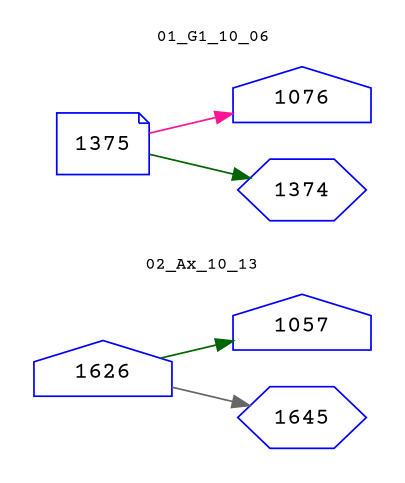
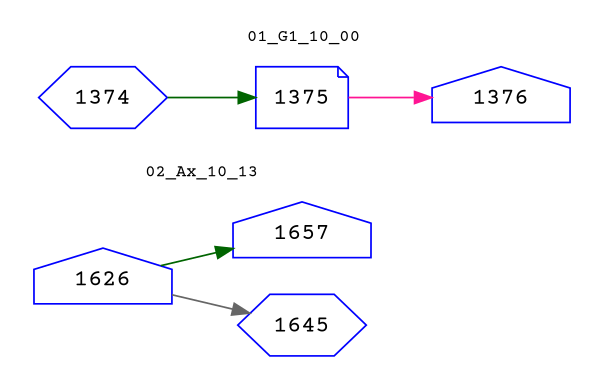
(214, 37) -> (304, 37)
(302, 98) -> (501, 98)
(192, 164) -> (203, 98)
(302, 325) -> (302, 233)
